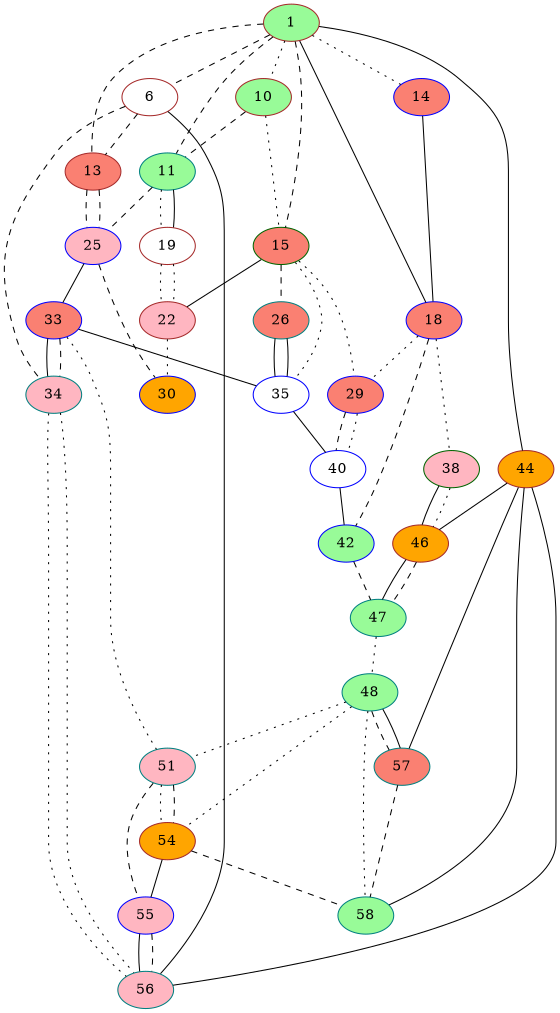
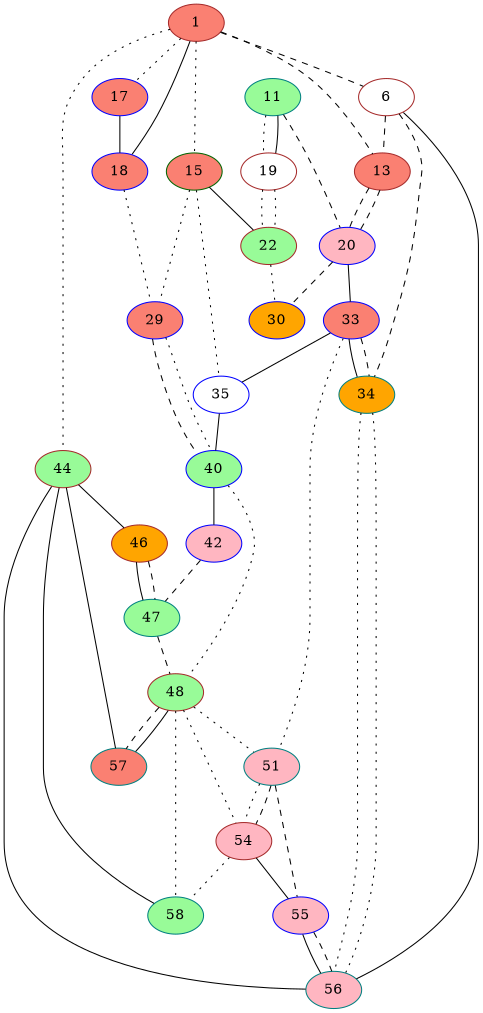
(291, 23) -> (196, 23)
(218, 89) -> none
(264, 97) -> none
(422, 97) -> (120, 97)
(300, 135) -> (195, 97)
(508, 181) -> (63, 211)
(93, 246) -> (347, 246)
(167, 320) -> (269, 246)
(281, 320) -> none
(54, 395) -> (367, 395)
(397, 434) -> none
(338, 469) -> (214, 469)
(452, 469) -> none
(526, 469) -> (63, 469)
(346, 544) -> (214, 544)
none -> (244, 584)
(374, 655) -> (164, 655)
(370, 692) -> (176, 692)
(167, 841) -> (244, 841)
(384, 841) -> none
(267, 878) -> (210, 878)
